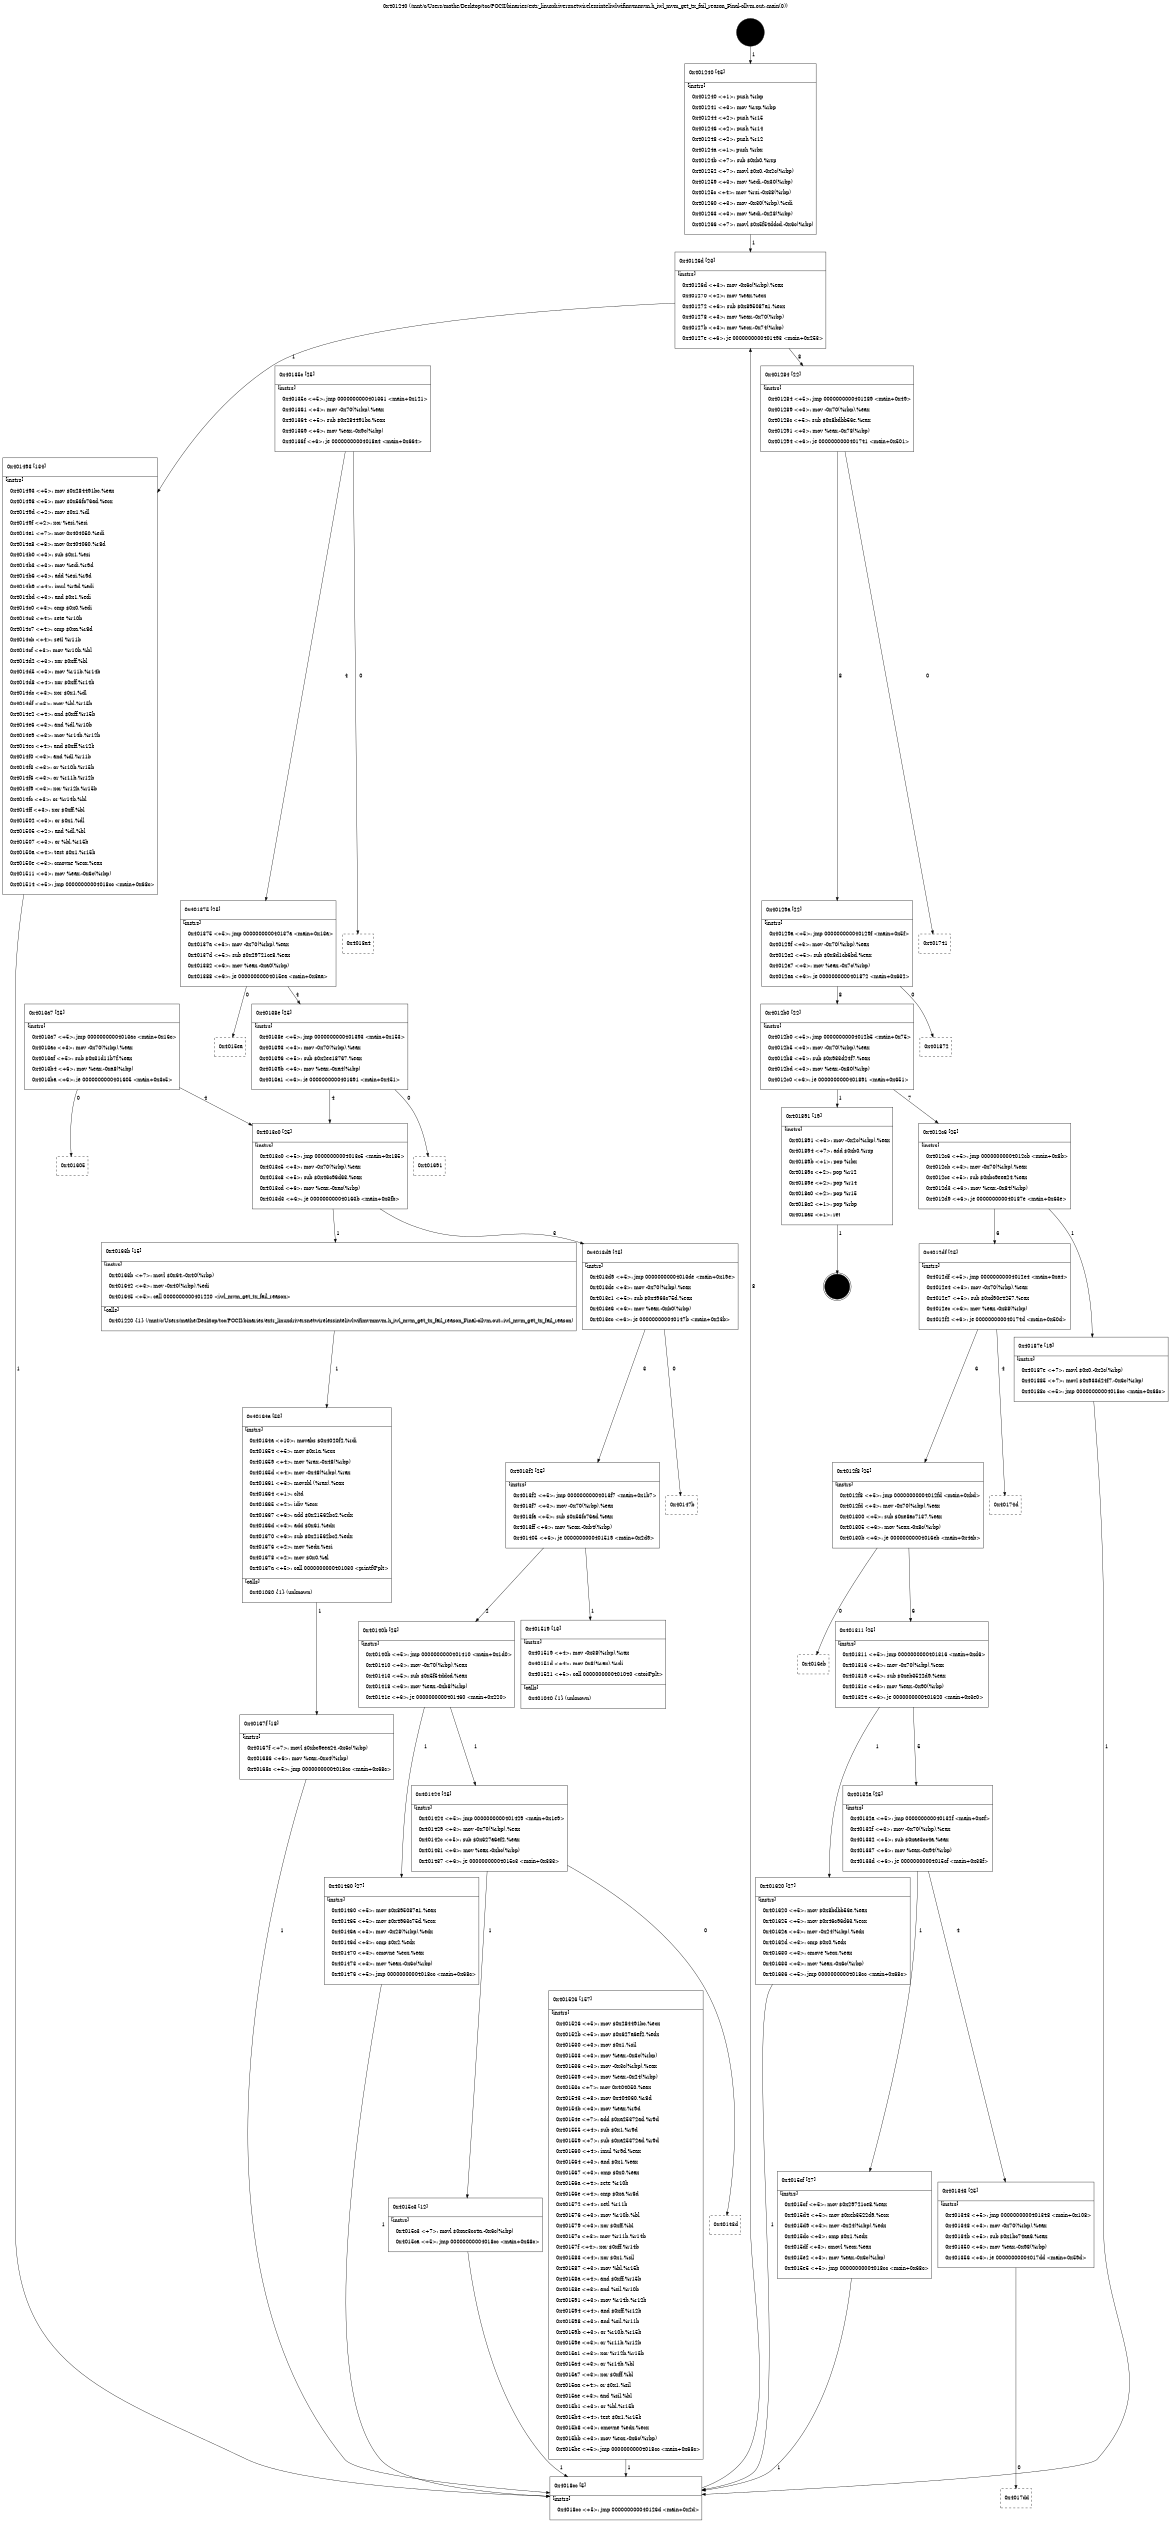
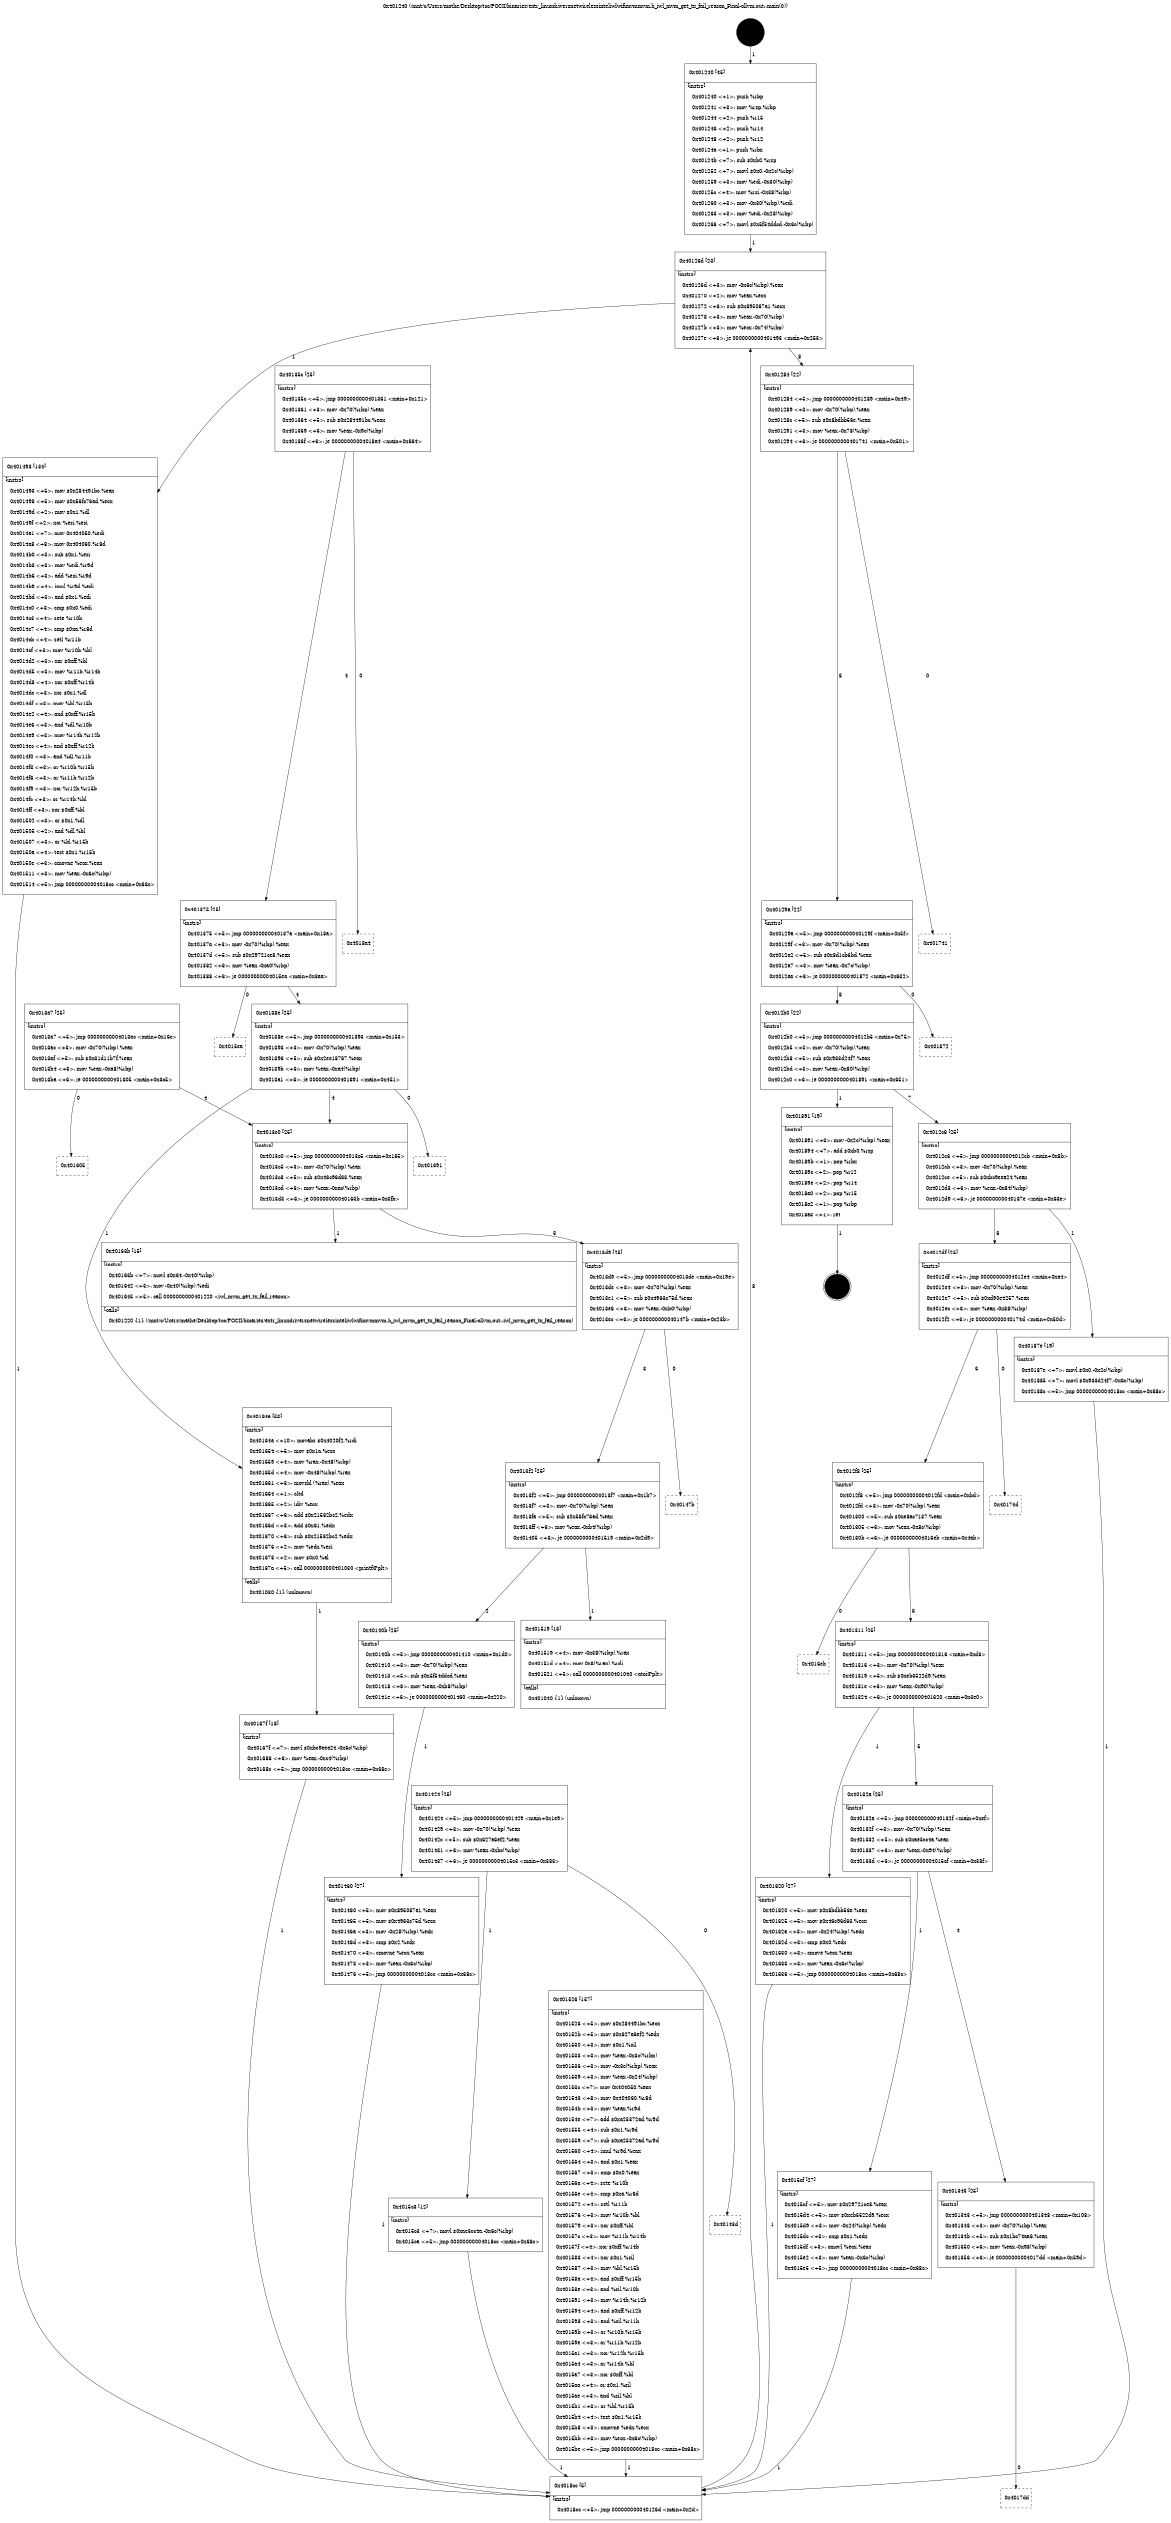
(331, 1368) -> (87, 1276)
(1002, 1369) -> (1002, 1369)
(462, 1745) -> none
